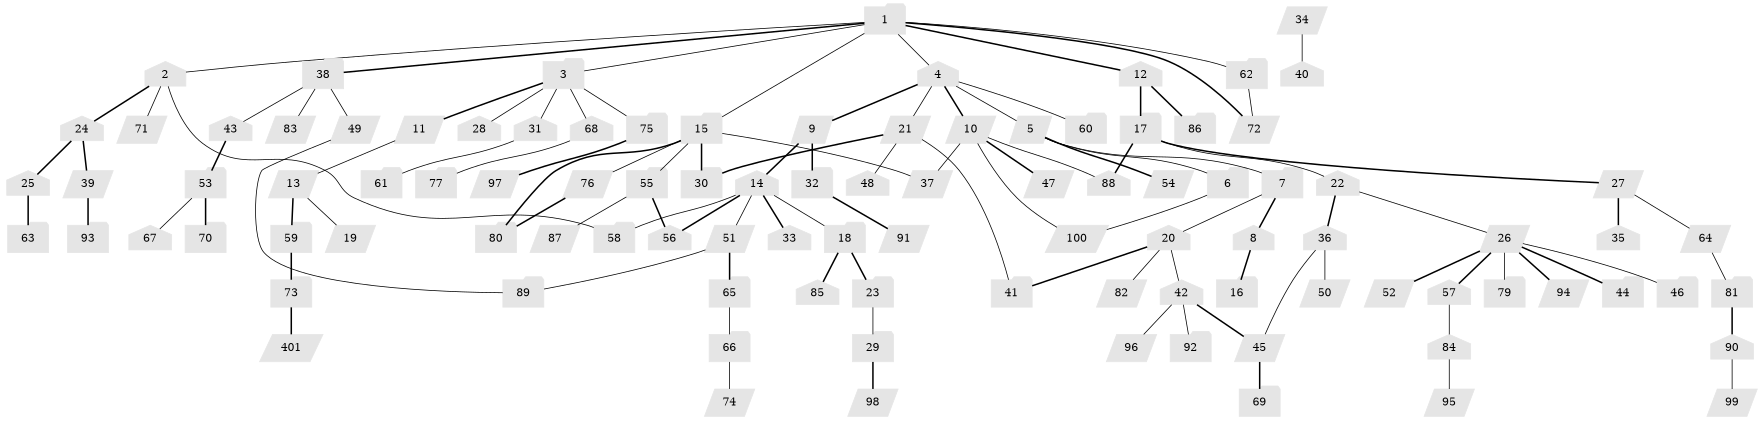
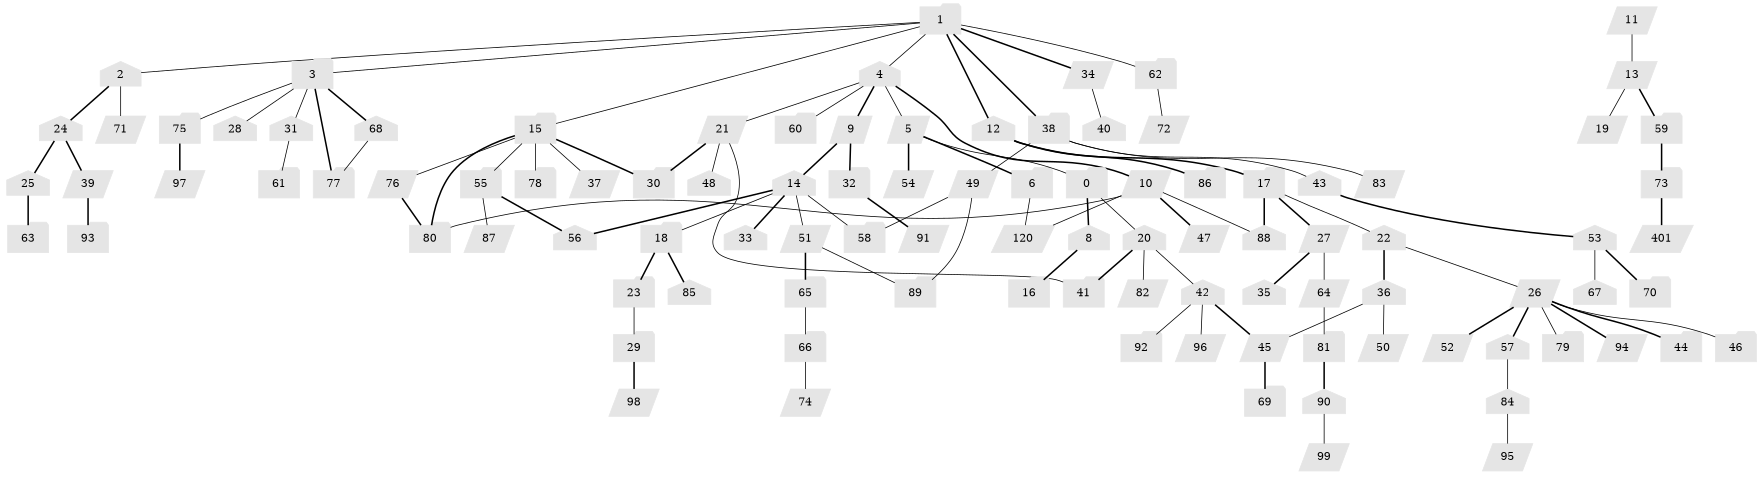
(1146, 54) -> (1016, 48)
(493, 101) -> (323, 130)
(578, 104) -> (347, 105)
(951, 154) -> (786, 209)
(1167, 162) -> (970, 156)
(206, 184) -> (1595, 239)
none -> (535, 184)
(1282, 184) -> (1087, 184)
(358, 199) -> (917, 213)
(1077, 239) -> (1023, 239)
